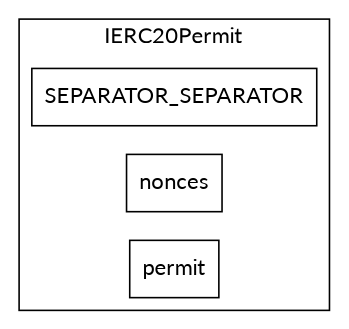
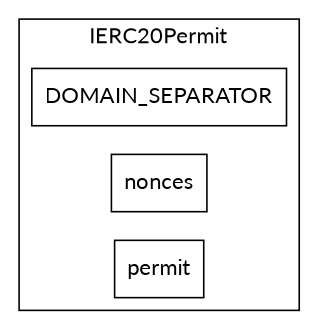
(174, 97) -> (159, 97)
